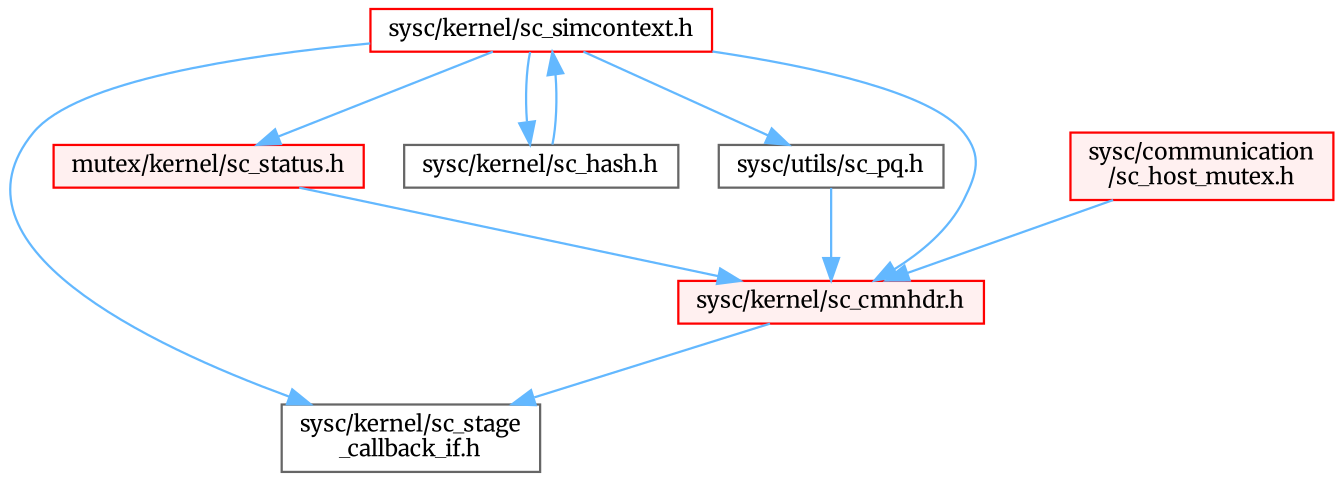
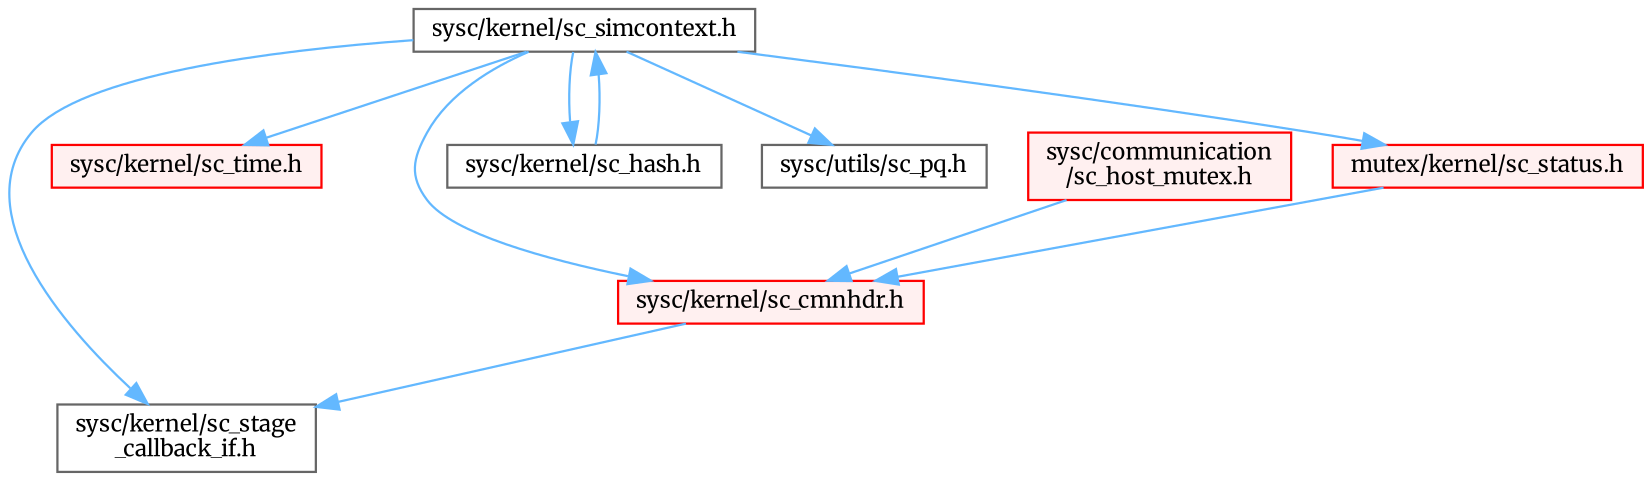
(541, 30) -> (584, 30)
none -> (187, 166)
(831, 223) -> none
